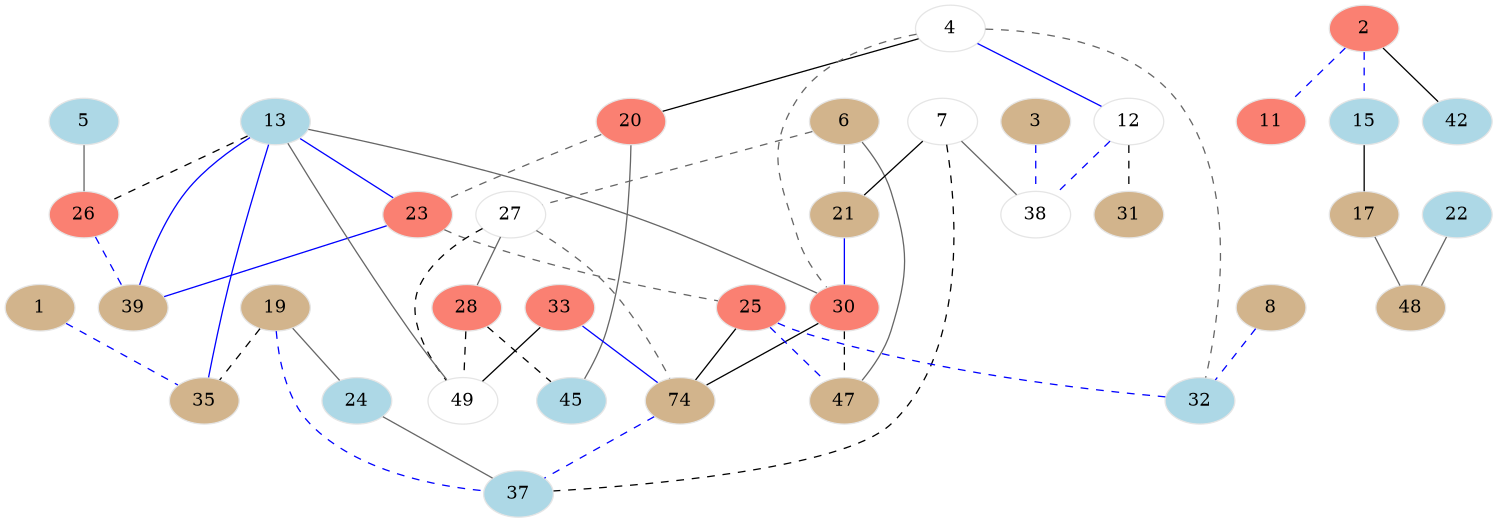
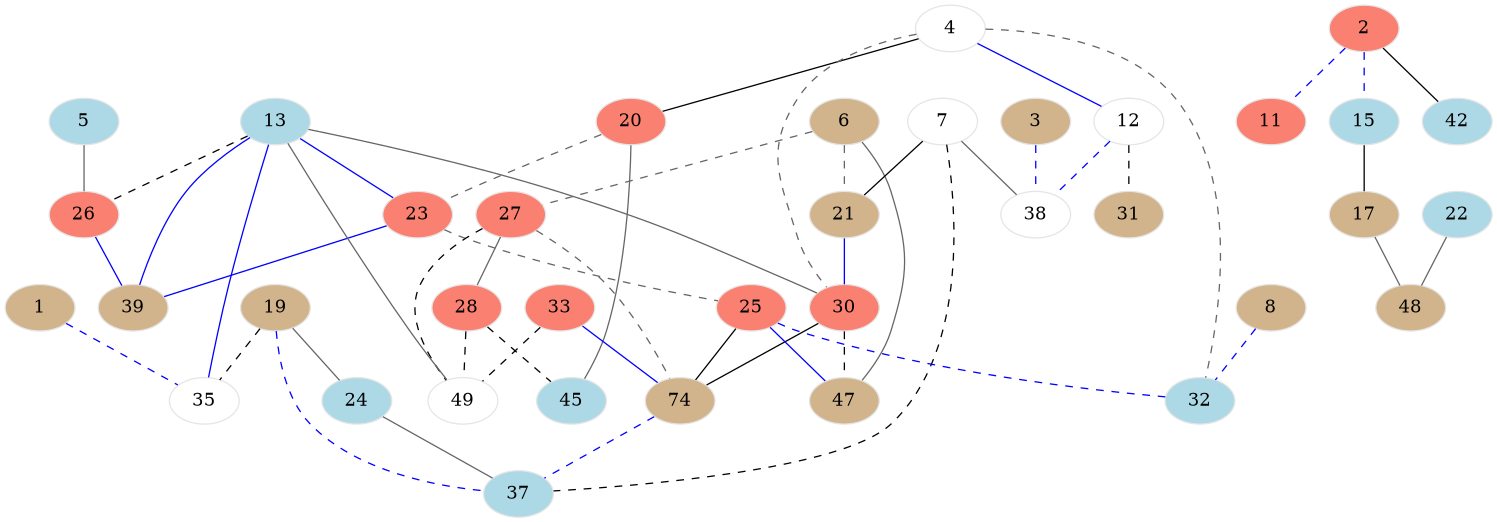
(511, 215) -> (511, 215)
(109, 261) -> (109, 261)
(798, 354) -> (798, 354)
(508, 357) -> (508, 357)
(204, 401) -> (204, 401)
